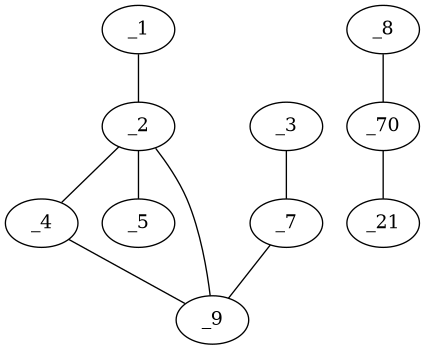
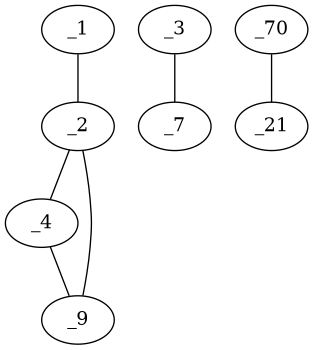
(383, 30) -> none
(138, 223) -> none
(249, 272) -> none
